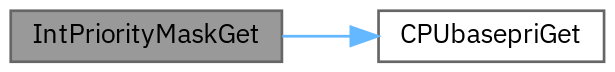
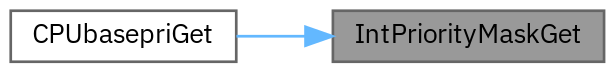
(316, 36) -> (271, 36)
